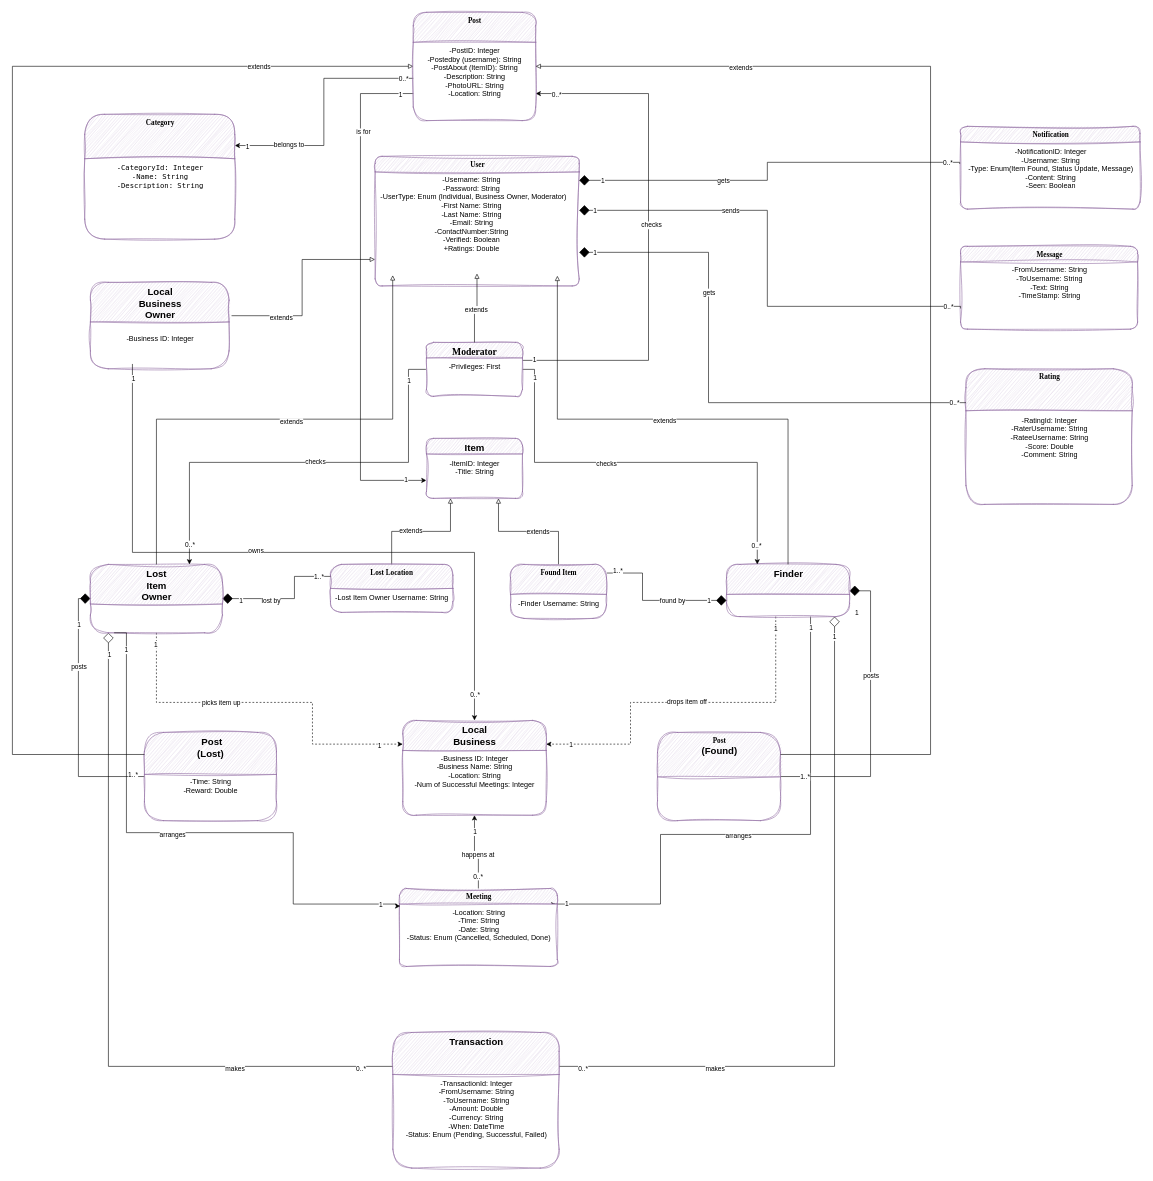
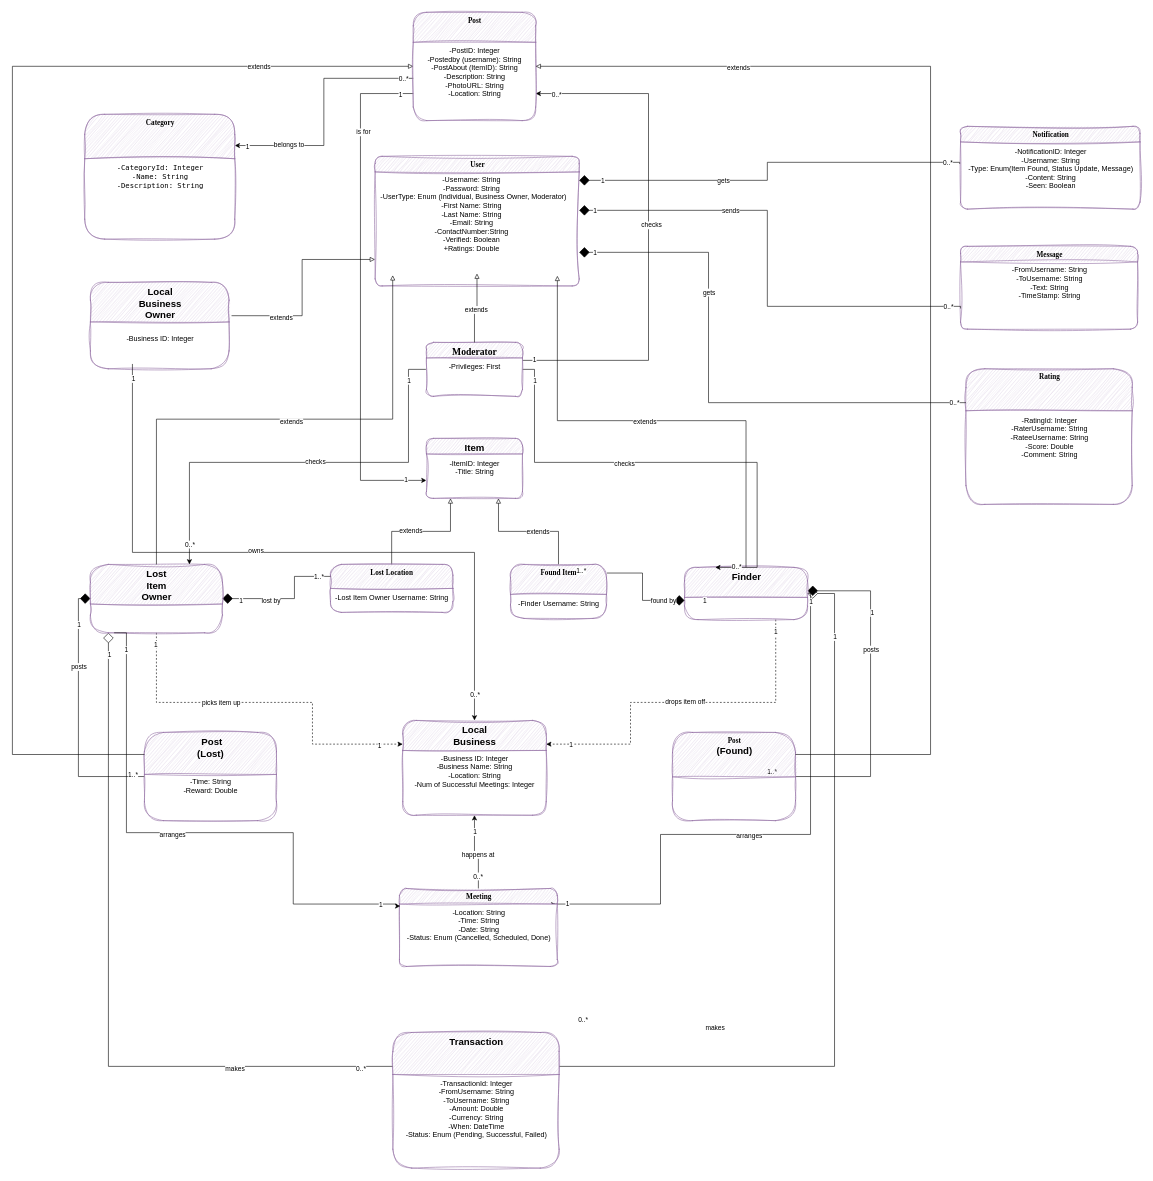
(788, 590) -> (746, 593)
(719, 776) -> (734, 776)
